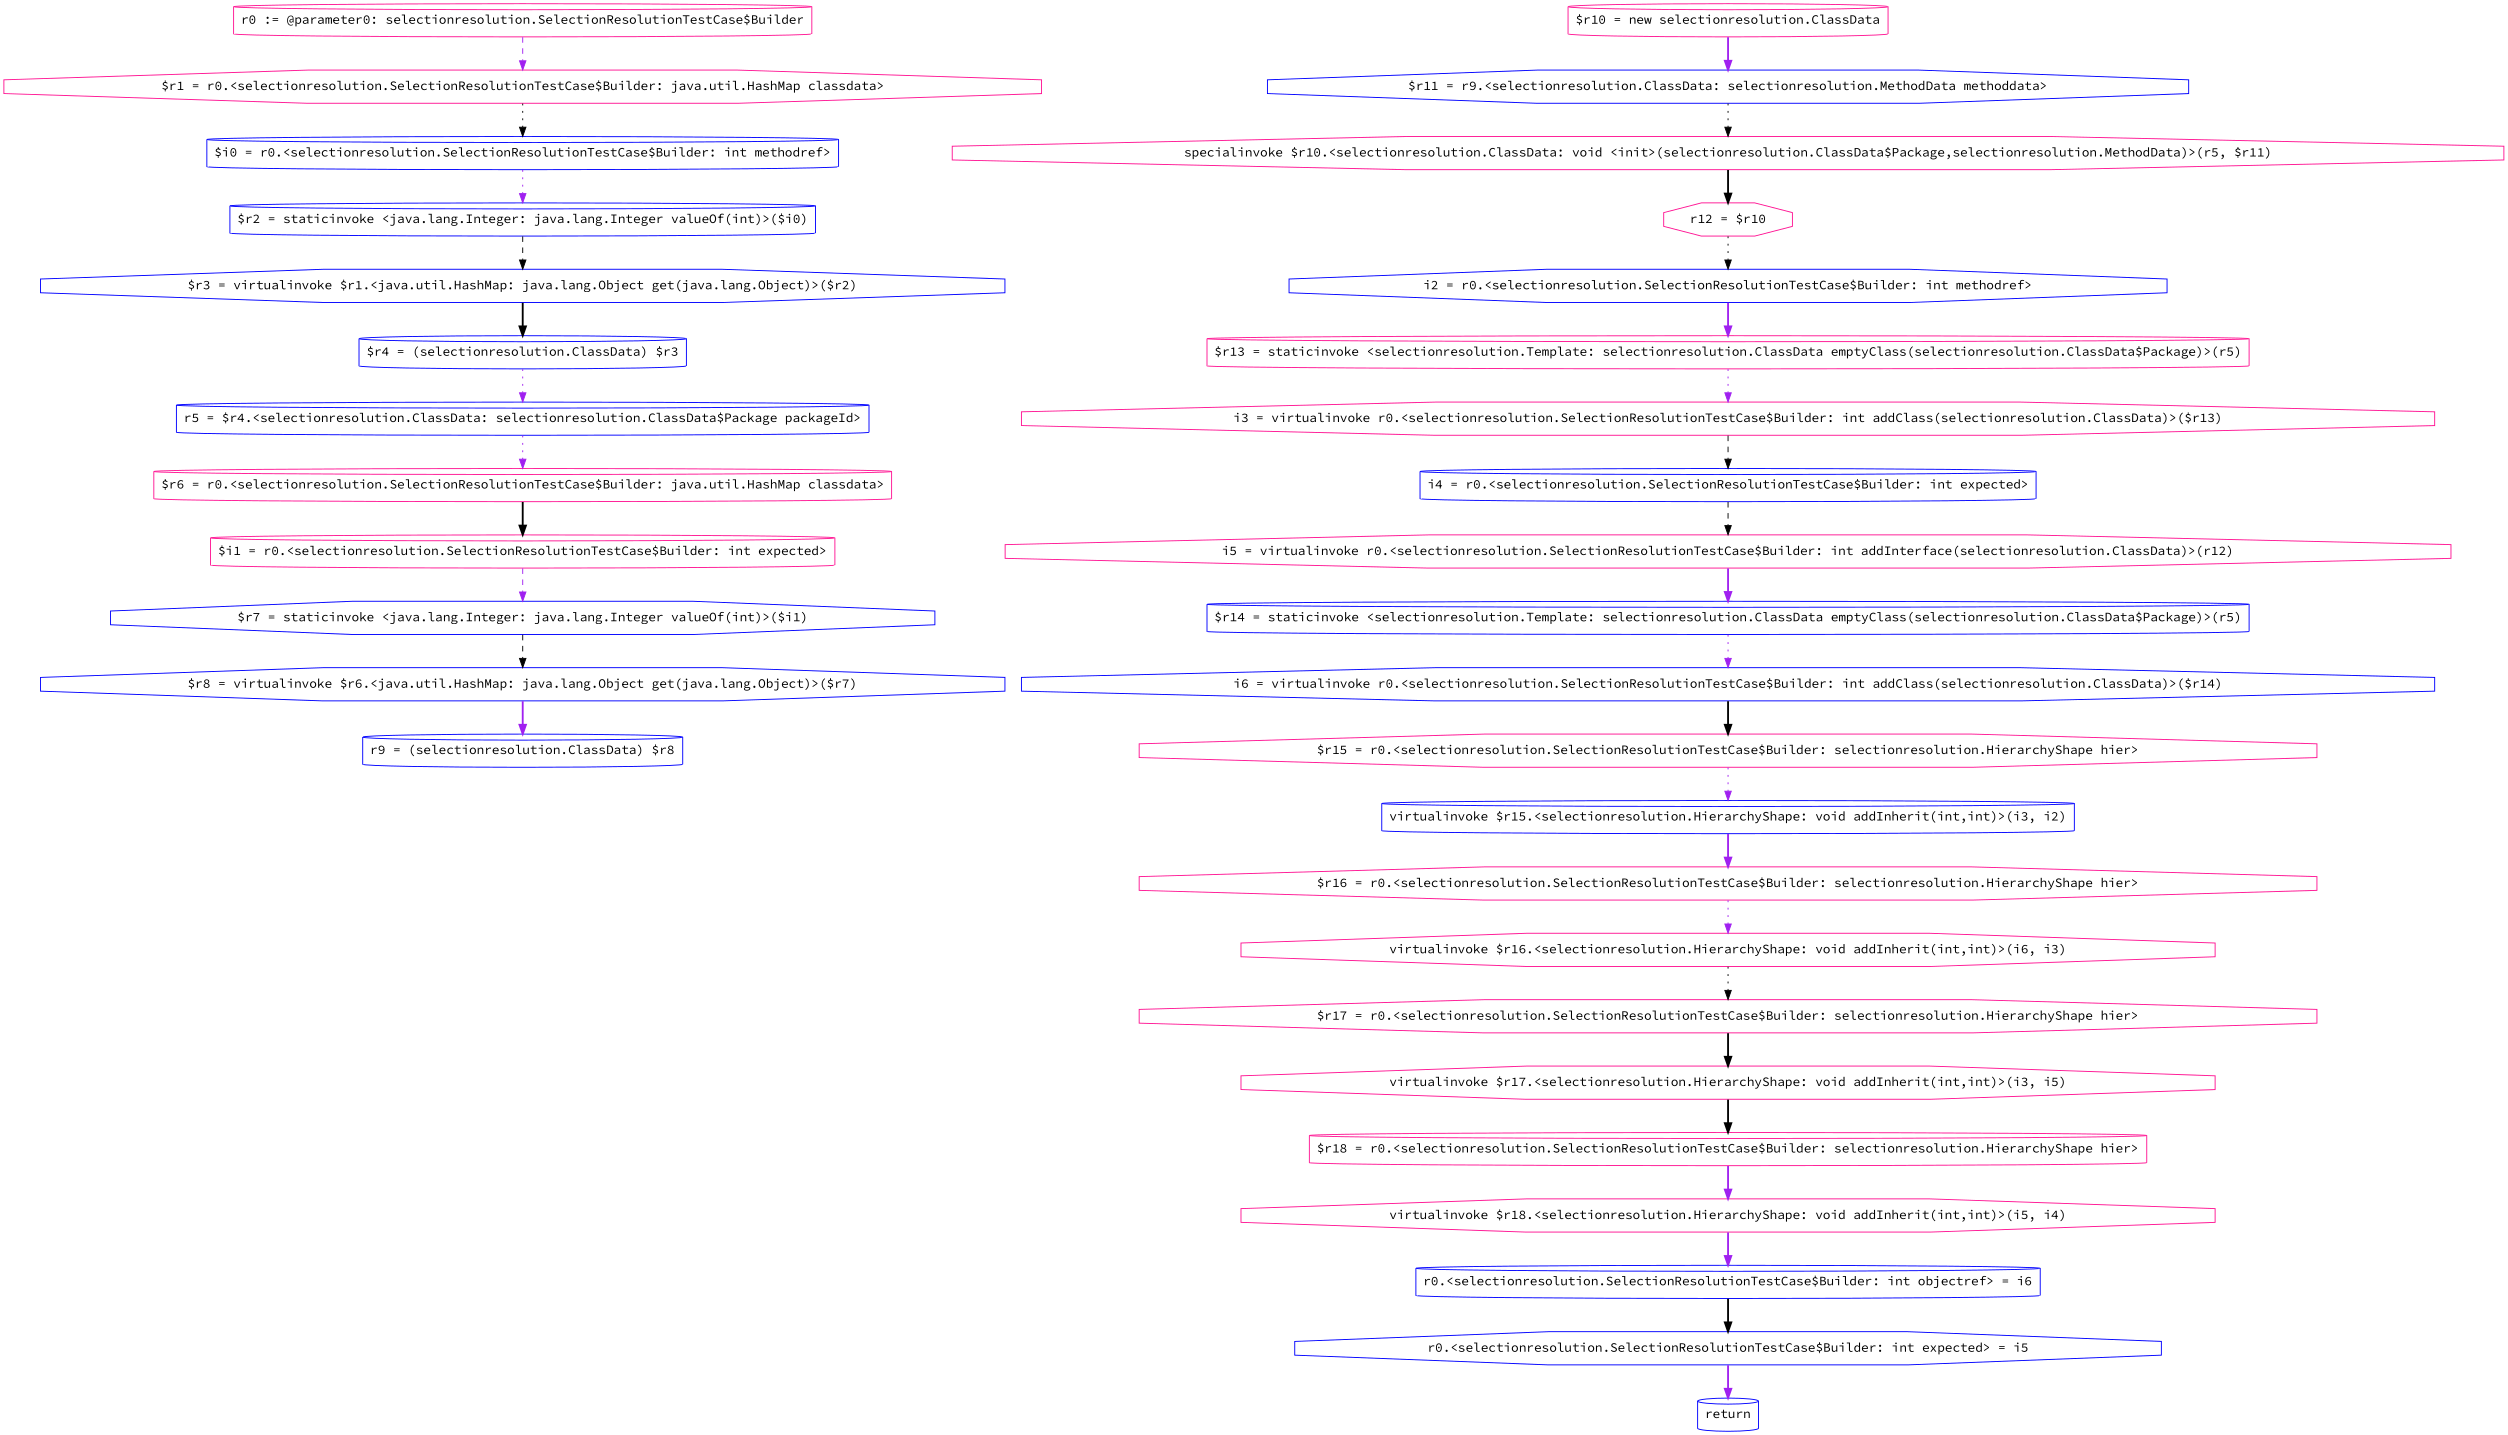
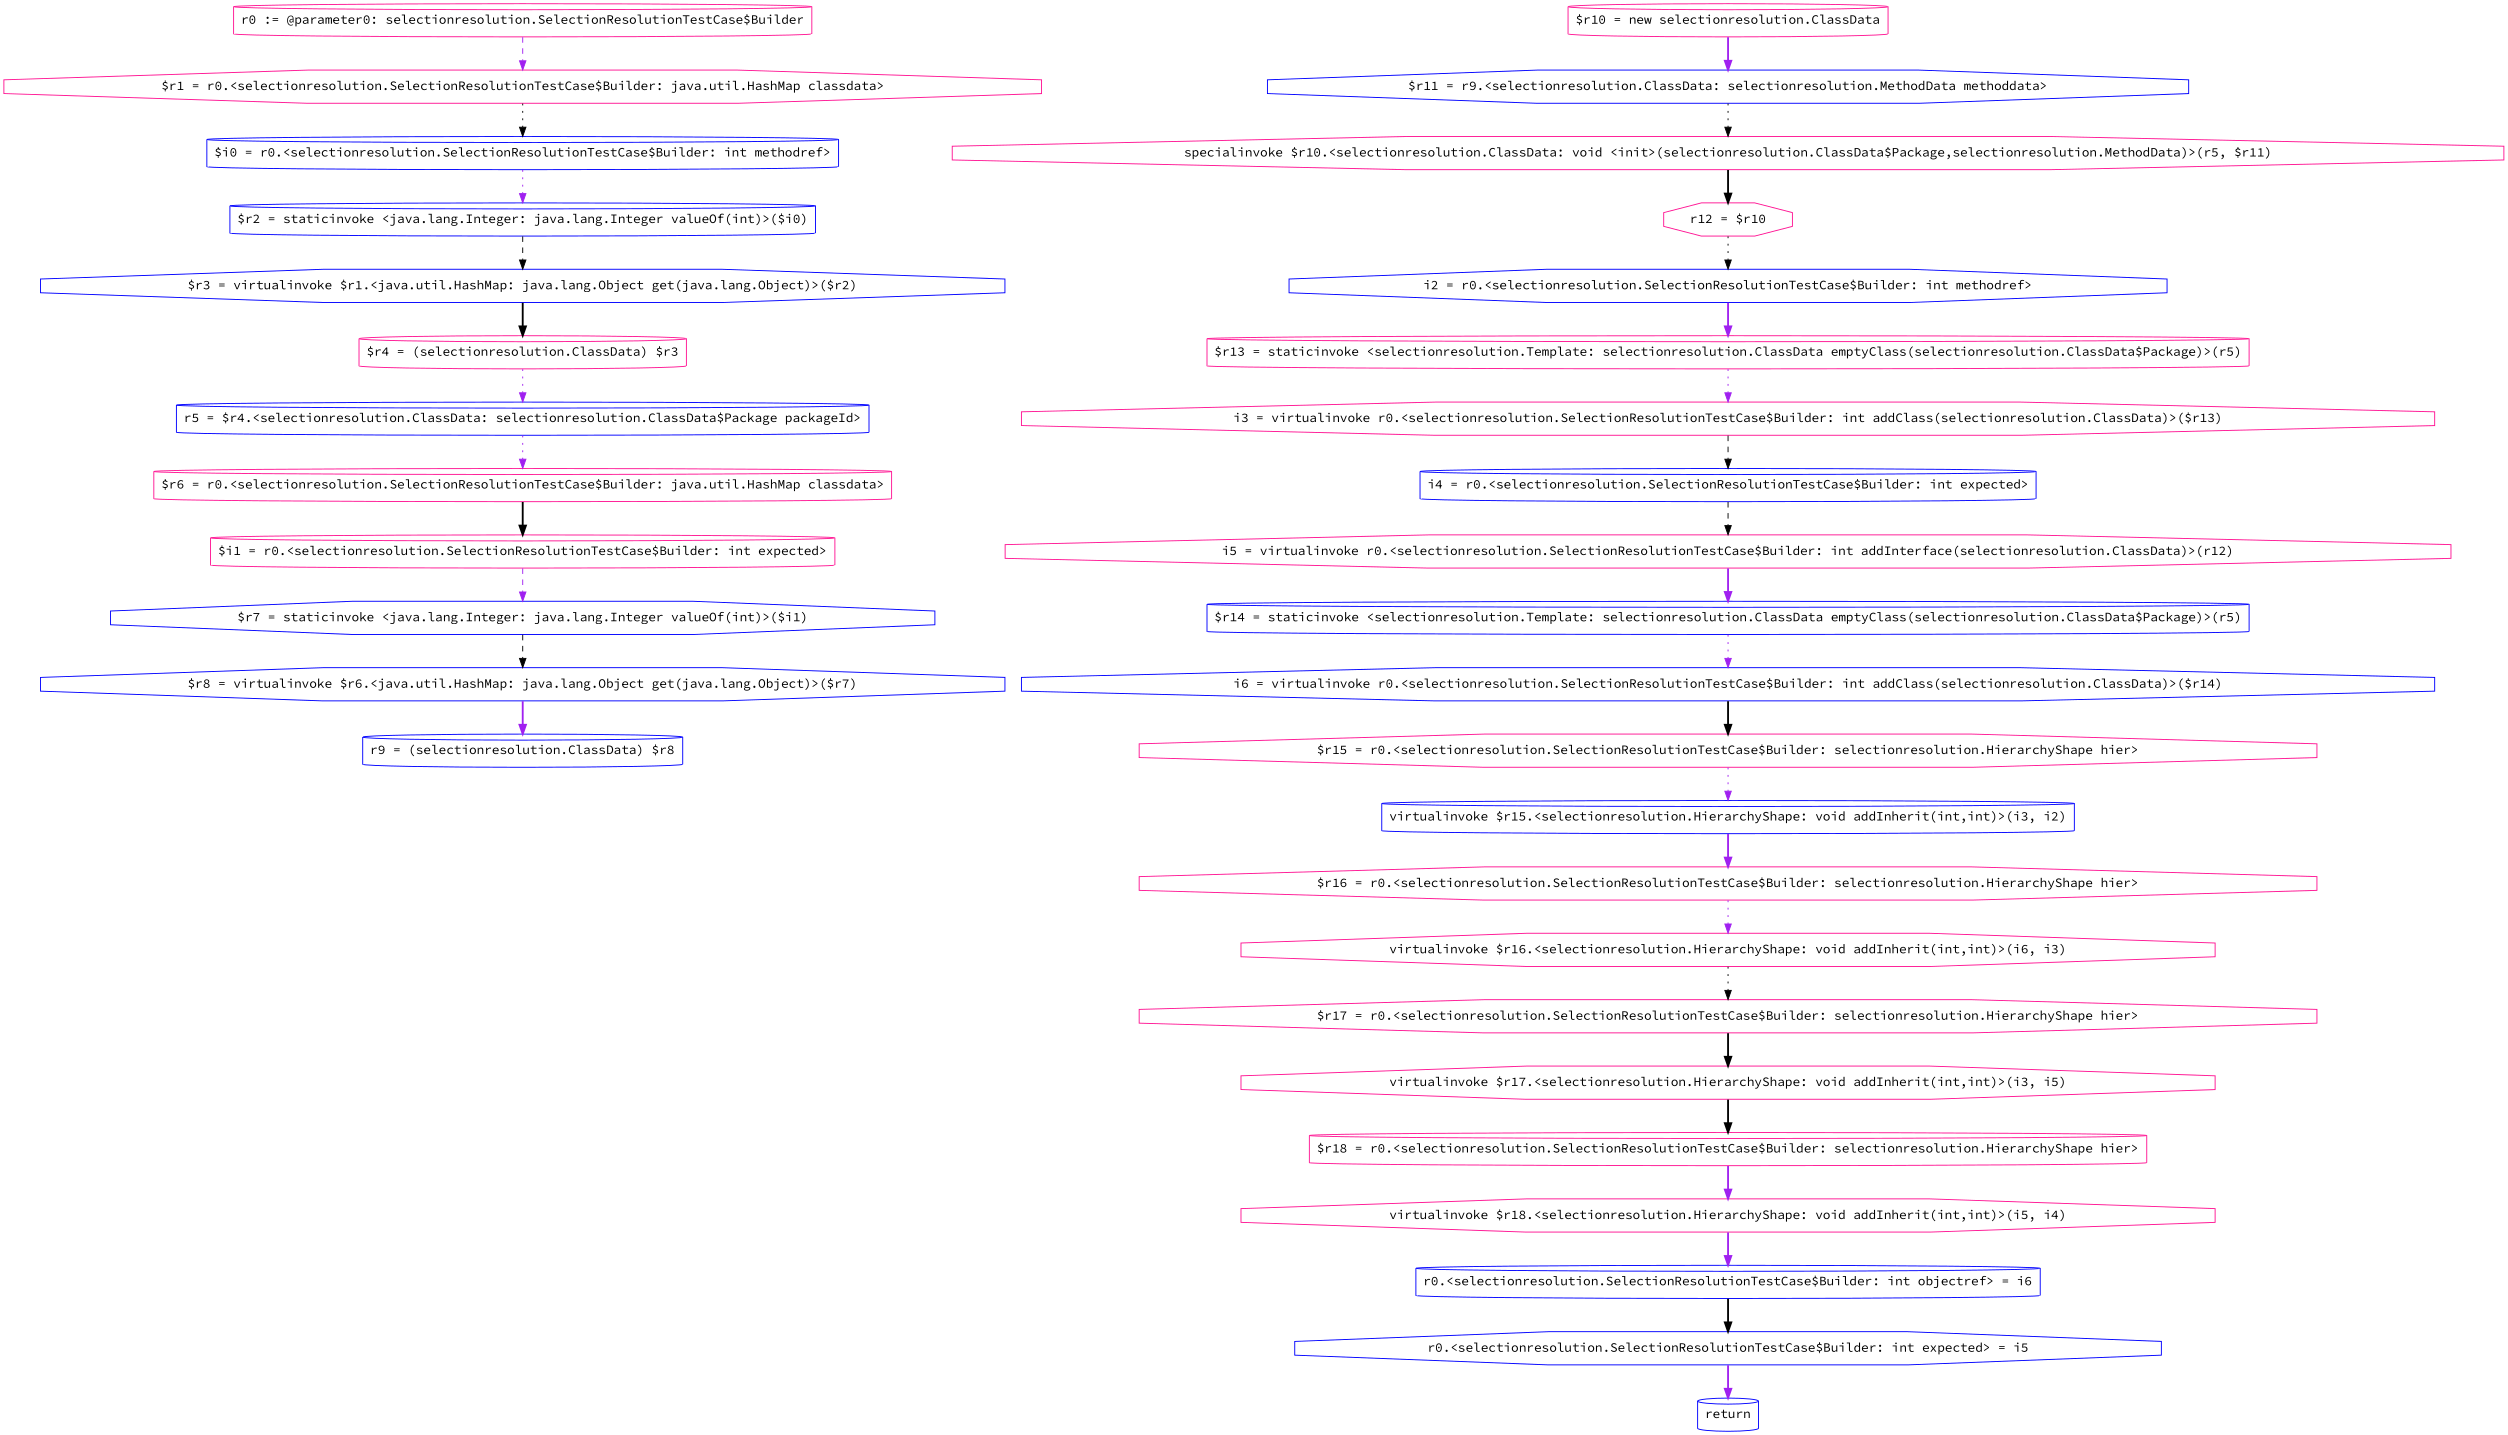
(523, 352) -> (523, 352)
